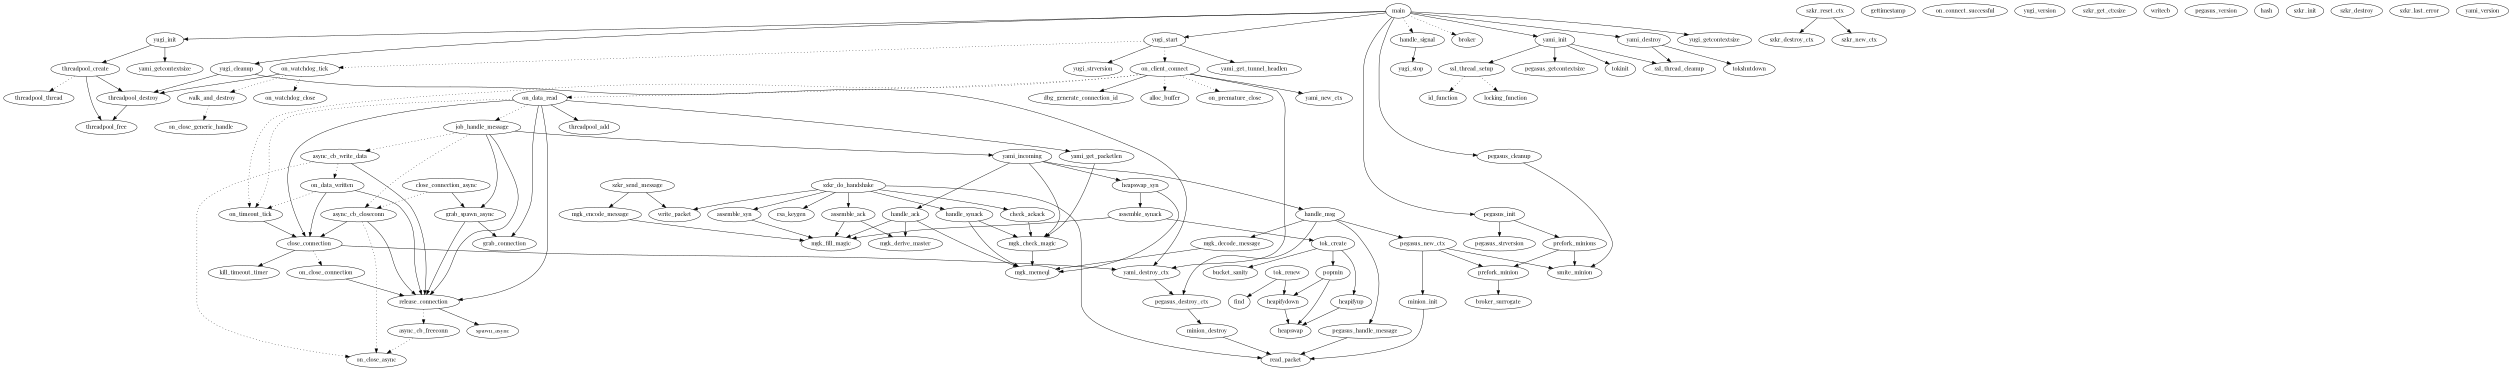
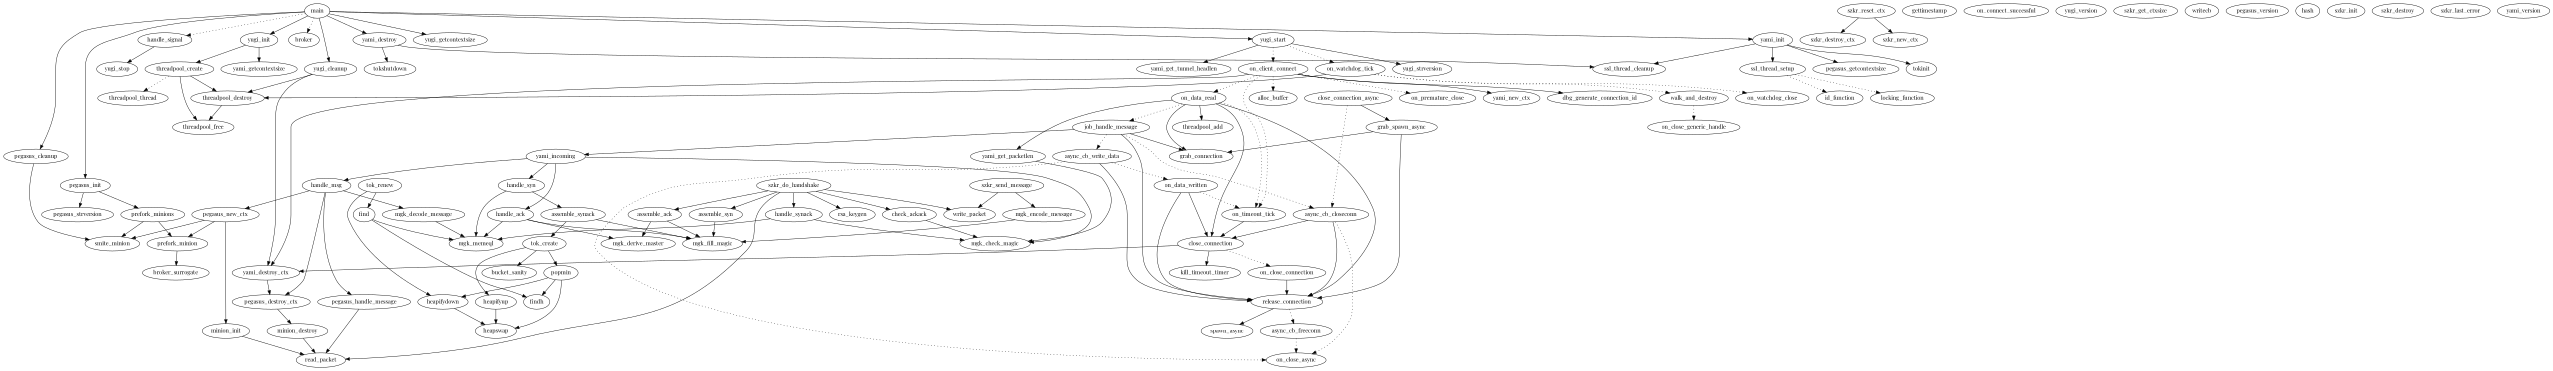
(497, 171) -> (1155, 141)
(1140, 186) -> (521, 186)
(1032, 256) -> (410, 231)
none -> (537, 302)
